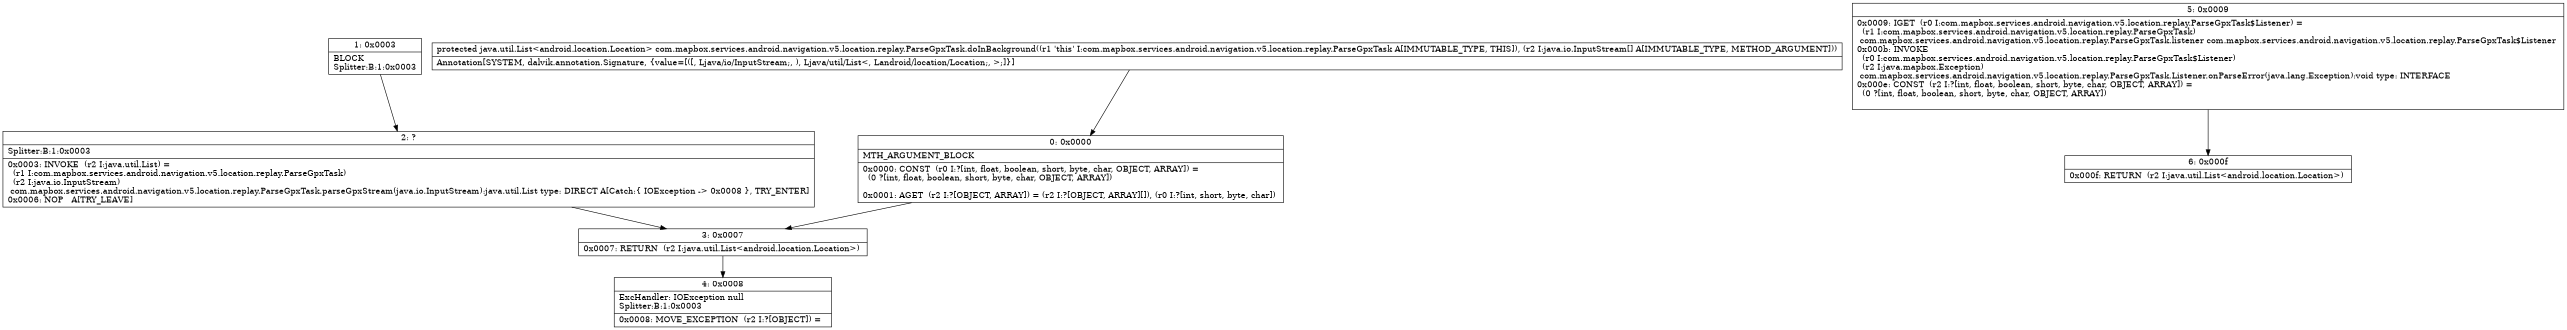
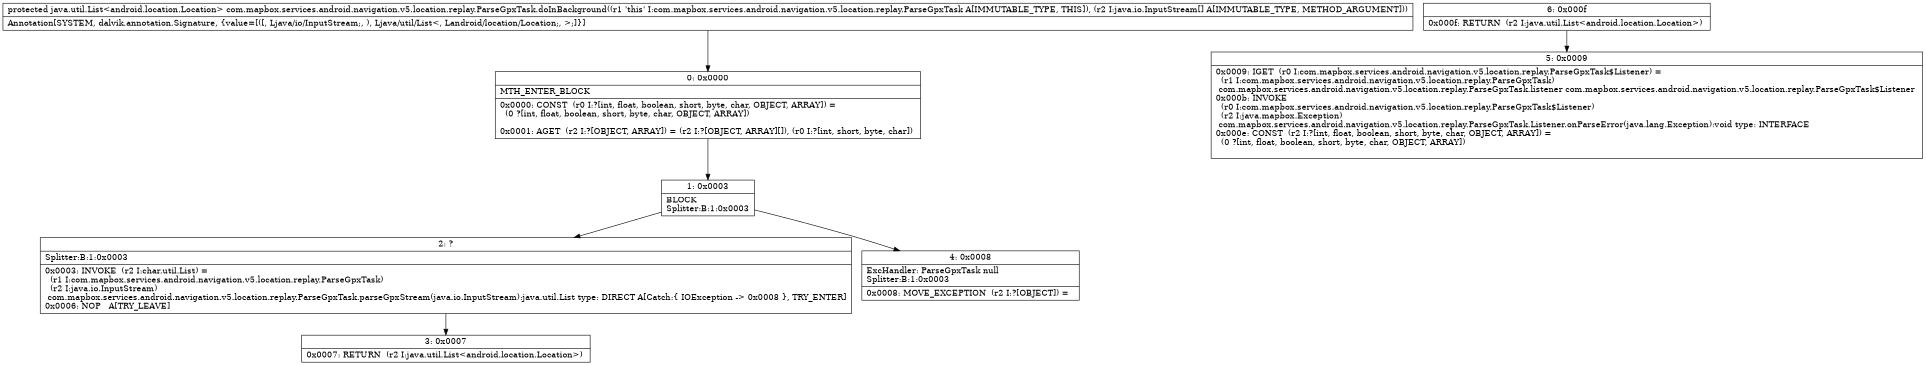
(2208, 130) -> (1567, 38)
(919, 156) -> (545, 92)
(90, 165) -> (128, 271)
(851, 215) -> (708, 156)
(723, 264) -> (825, 228)
(681, 298) -> (933, 271)
